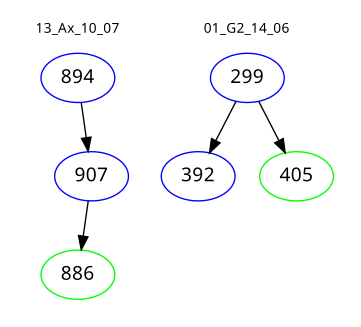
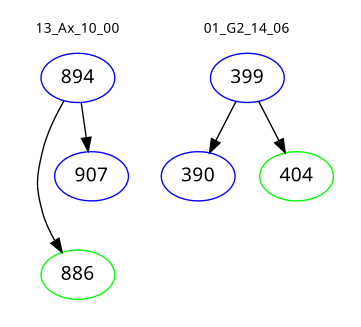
(78, 29) -> (78, 29)
(247, 78) -> (247, 78)
(198, 176) -> (198, 176)
(297, 176) -> (297, 176)
(86, 218) -> (39, 170)
